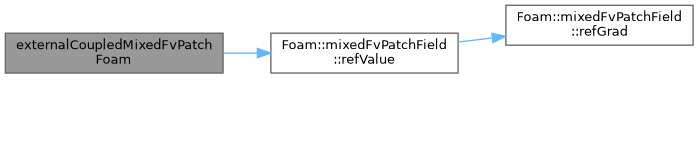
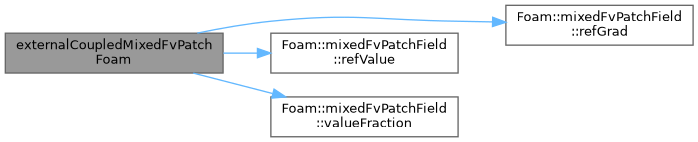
(475, 40) -> (344, 17)
none -> (364, 117)
